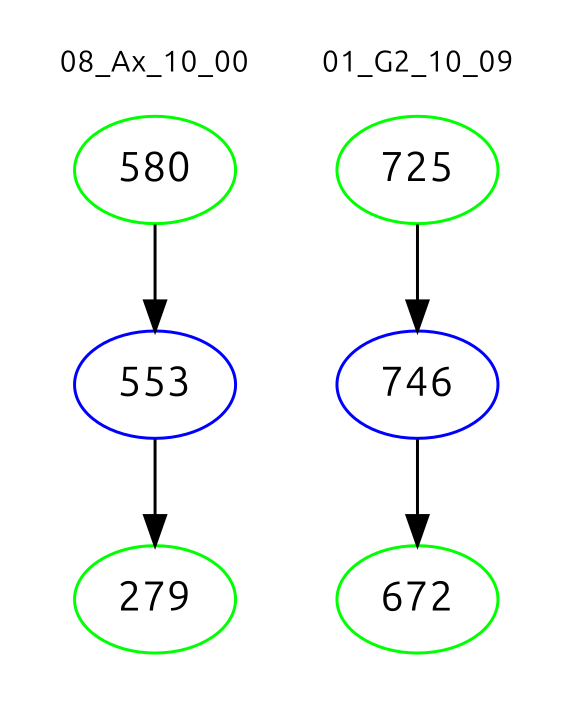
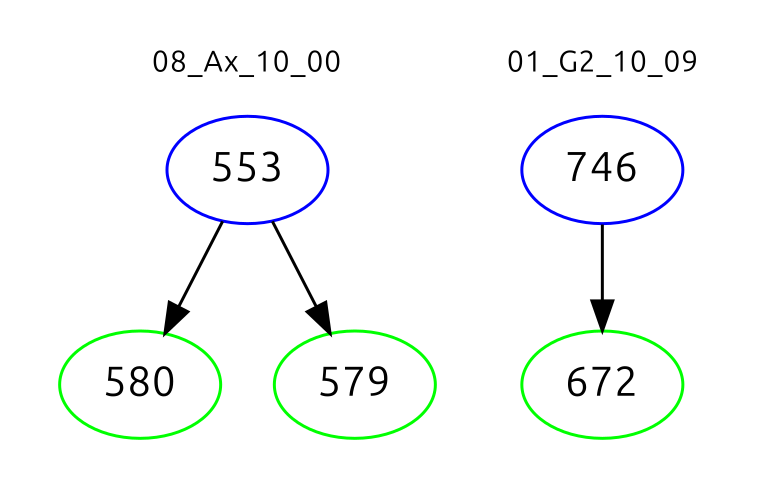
(417, 170) -> none
(155, 263) -> (201, 264)
(155, 599) -> (355, 385)
